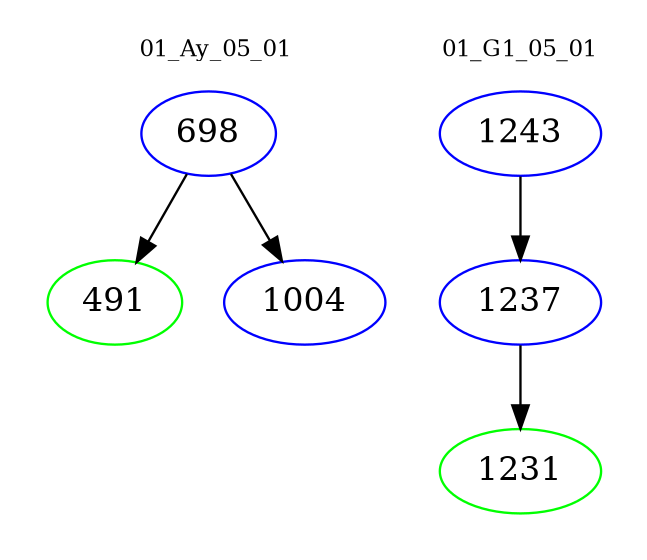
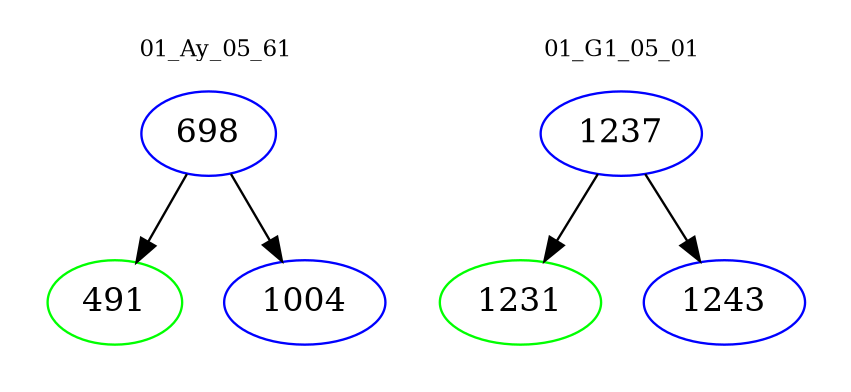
(216, 50) -> (216, 50)
(520, 207) -> (666, 207)
